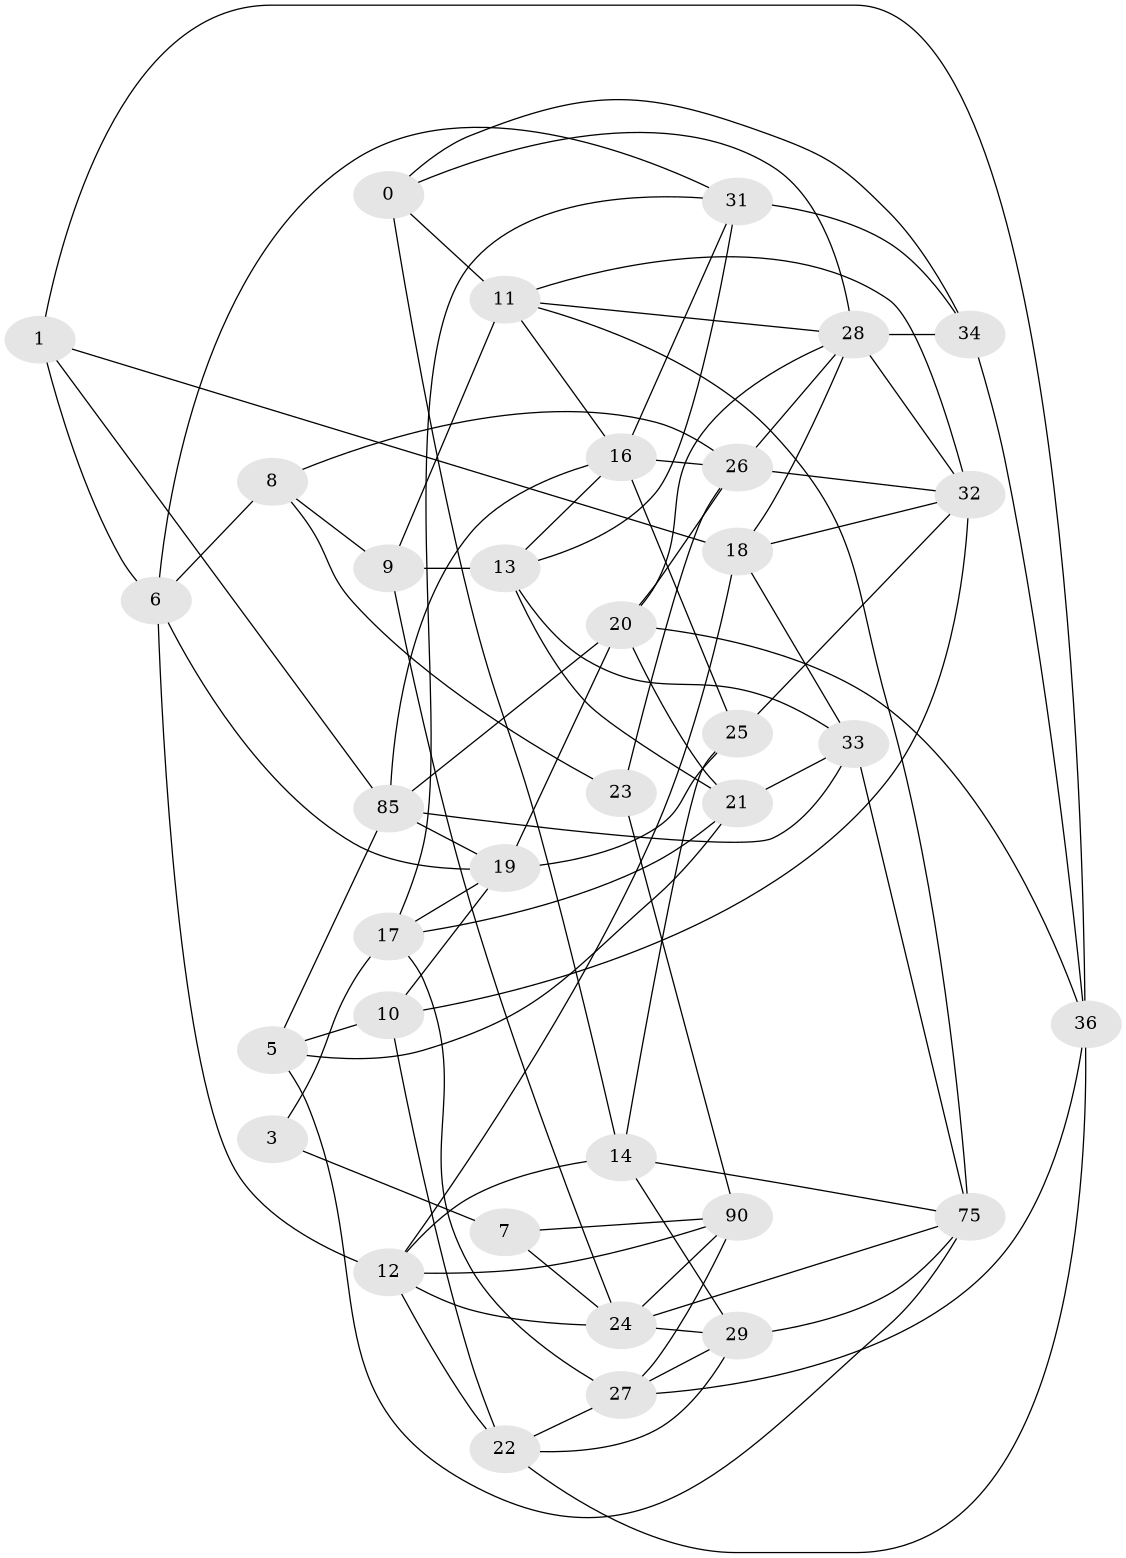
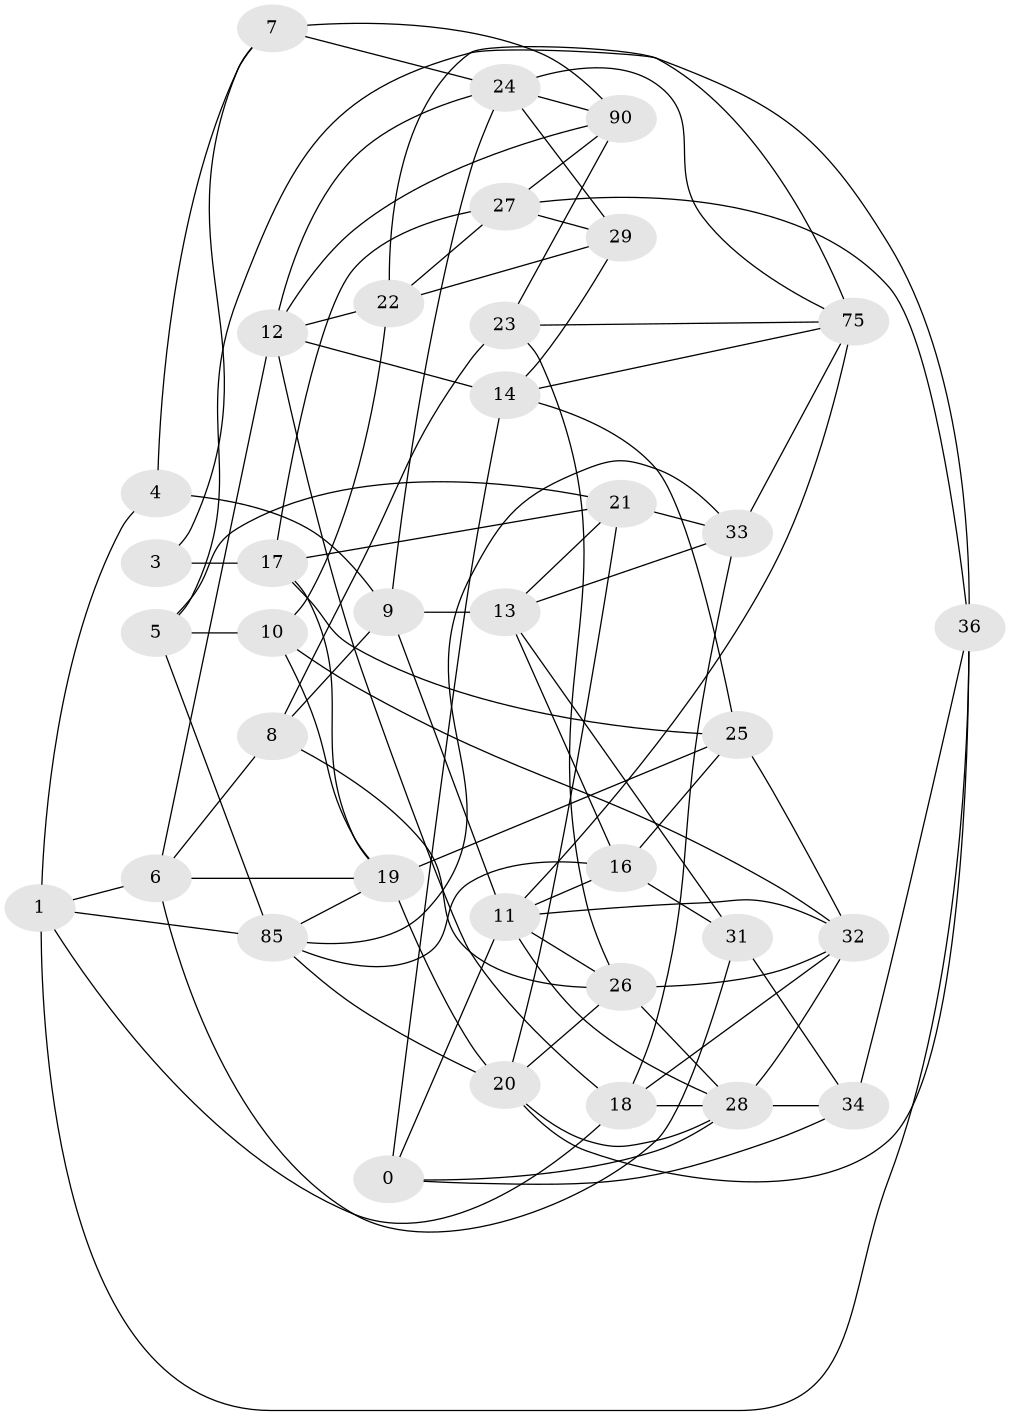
(679, 462) -> (563, 952)
none -> (156, 493)
(426, 508) -> (480, 698)
(872, 1303) -> (679, 324)
